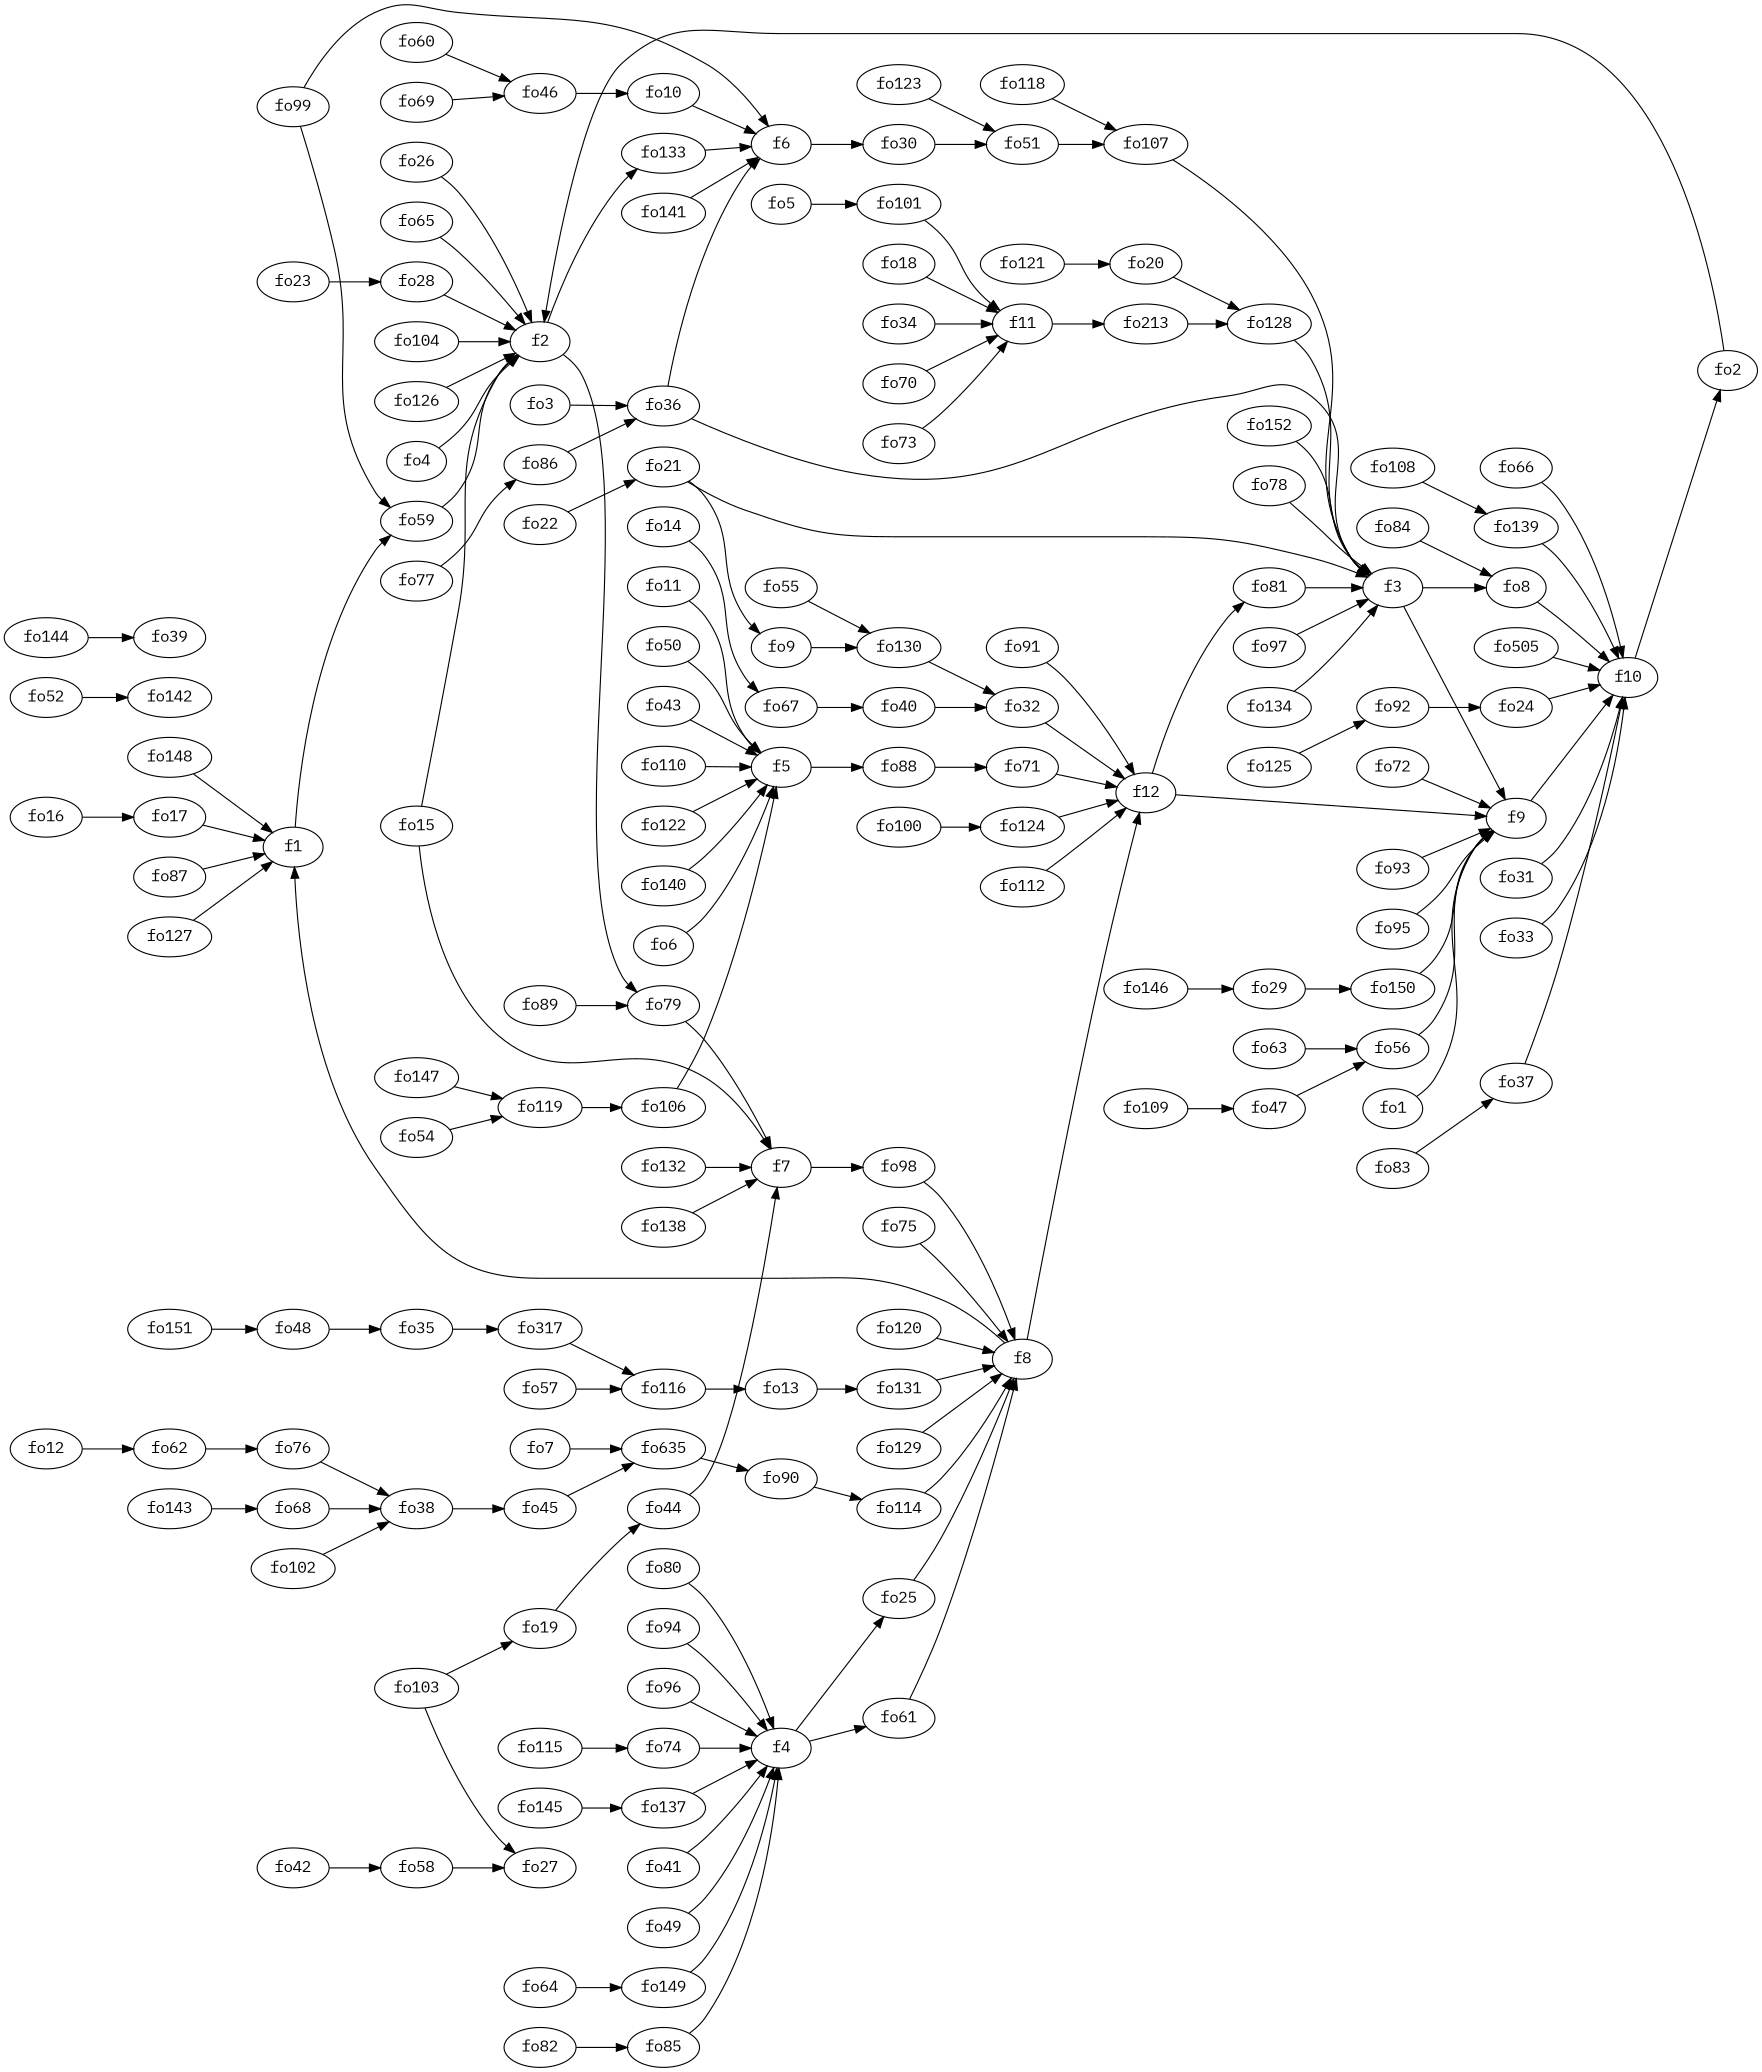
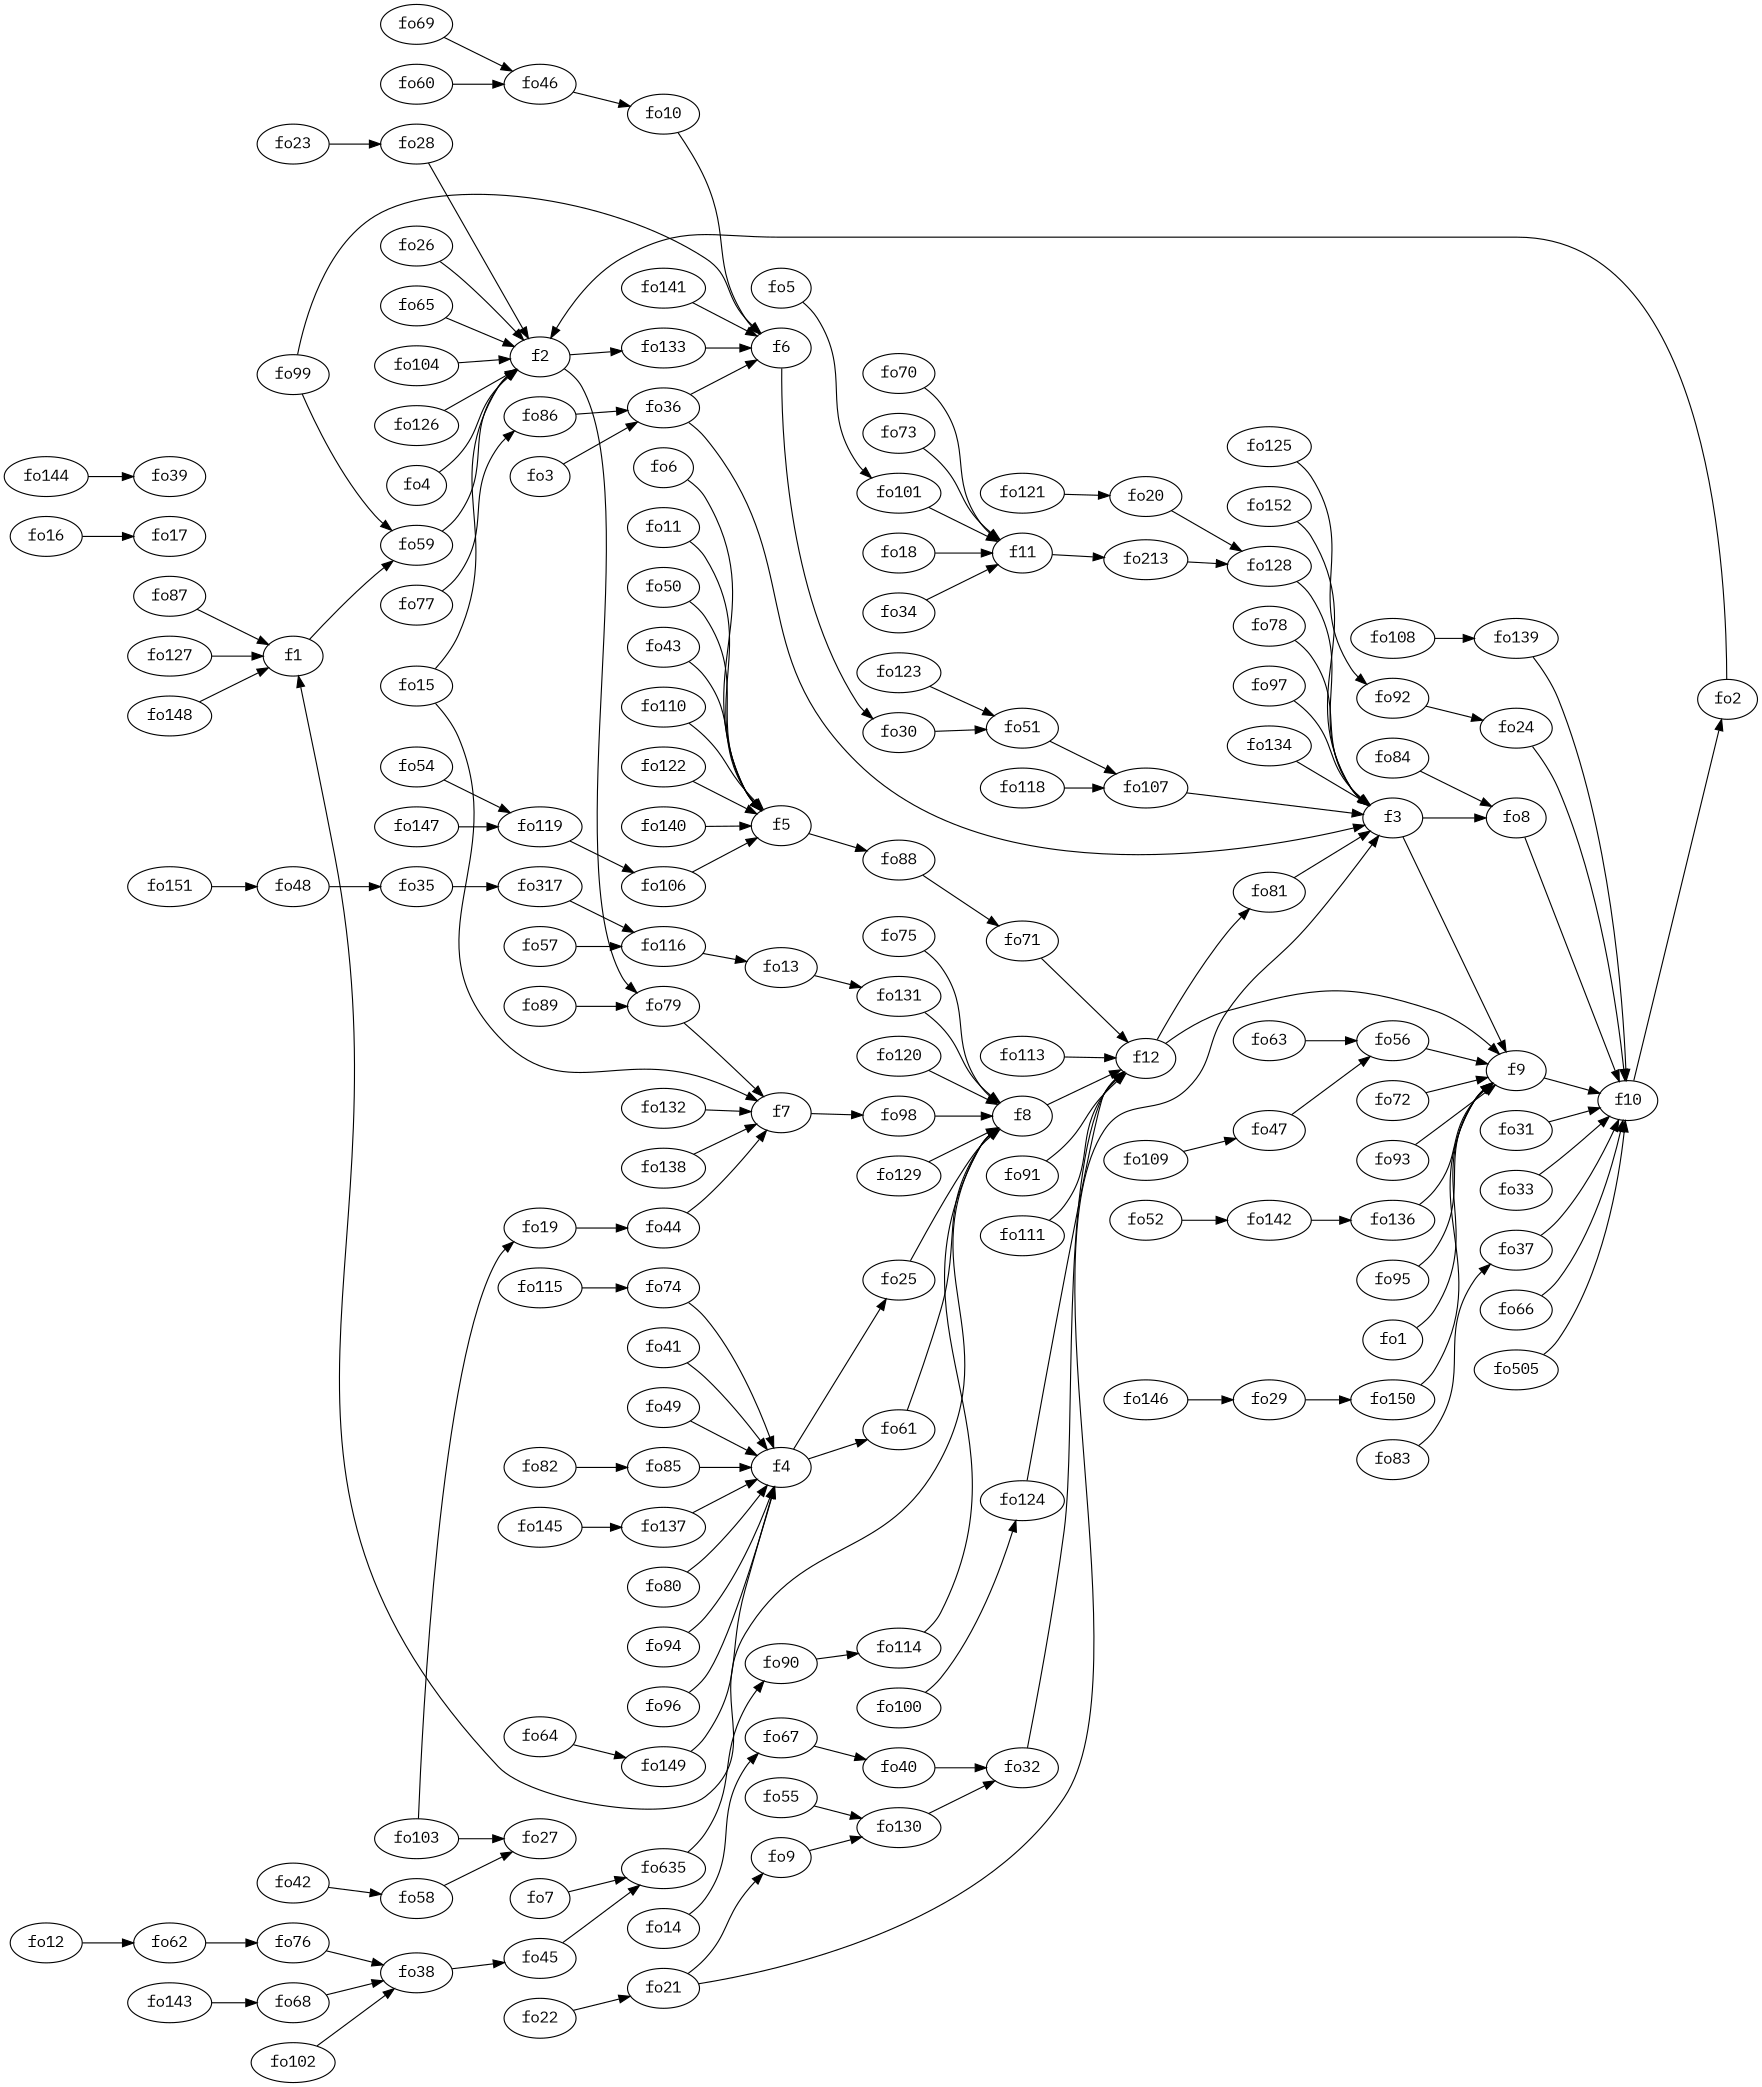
(228, 831) -> none
(1022, 887) -> (1022, 1056)
none -> (1393, 1220)
none -> (1022, 1236)
